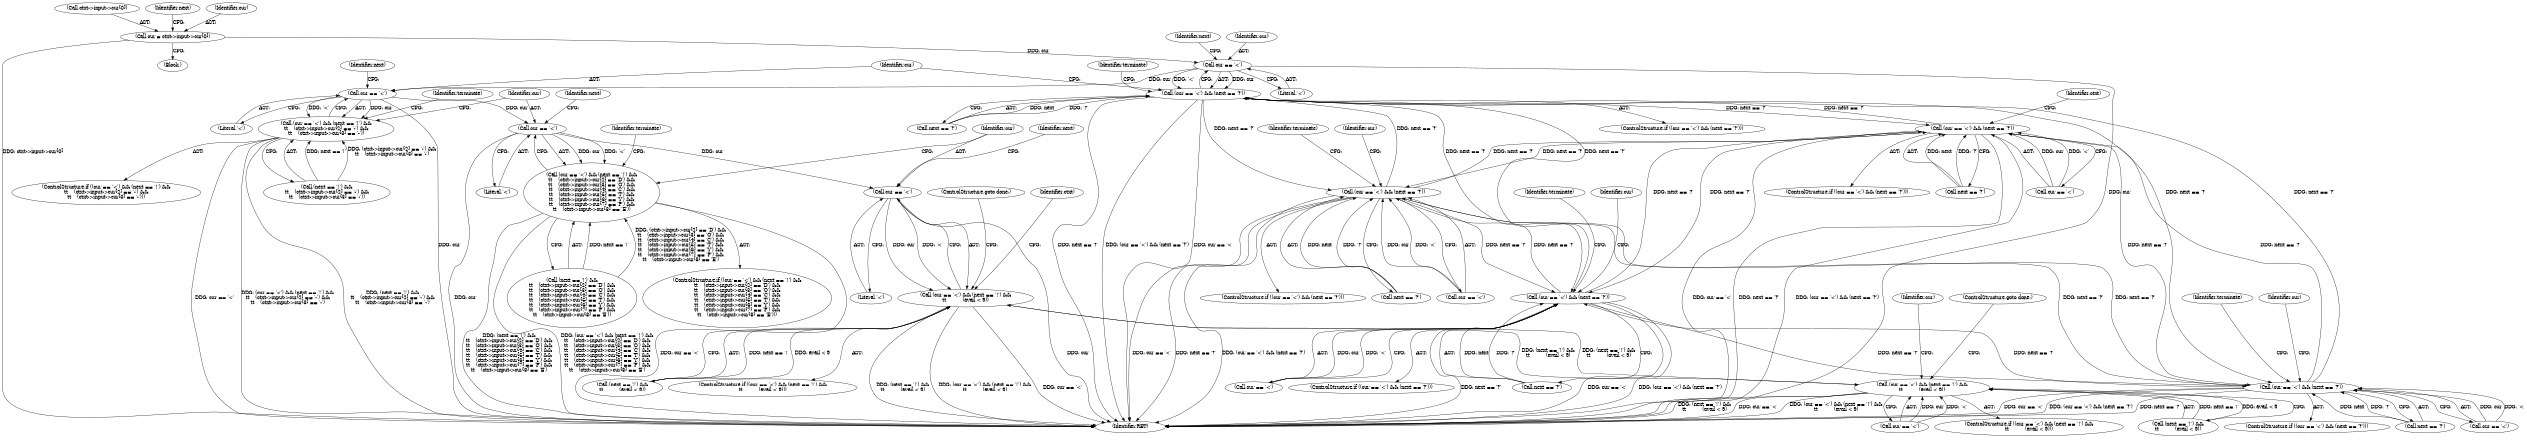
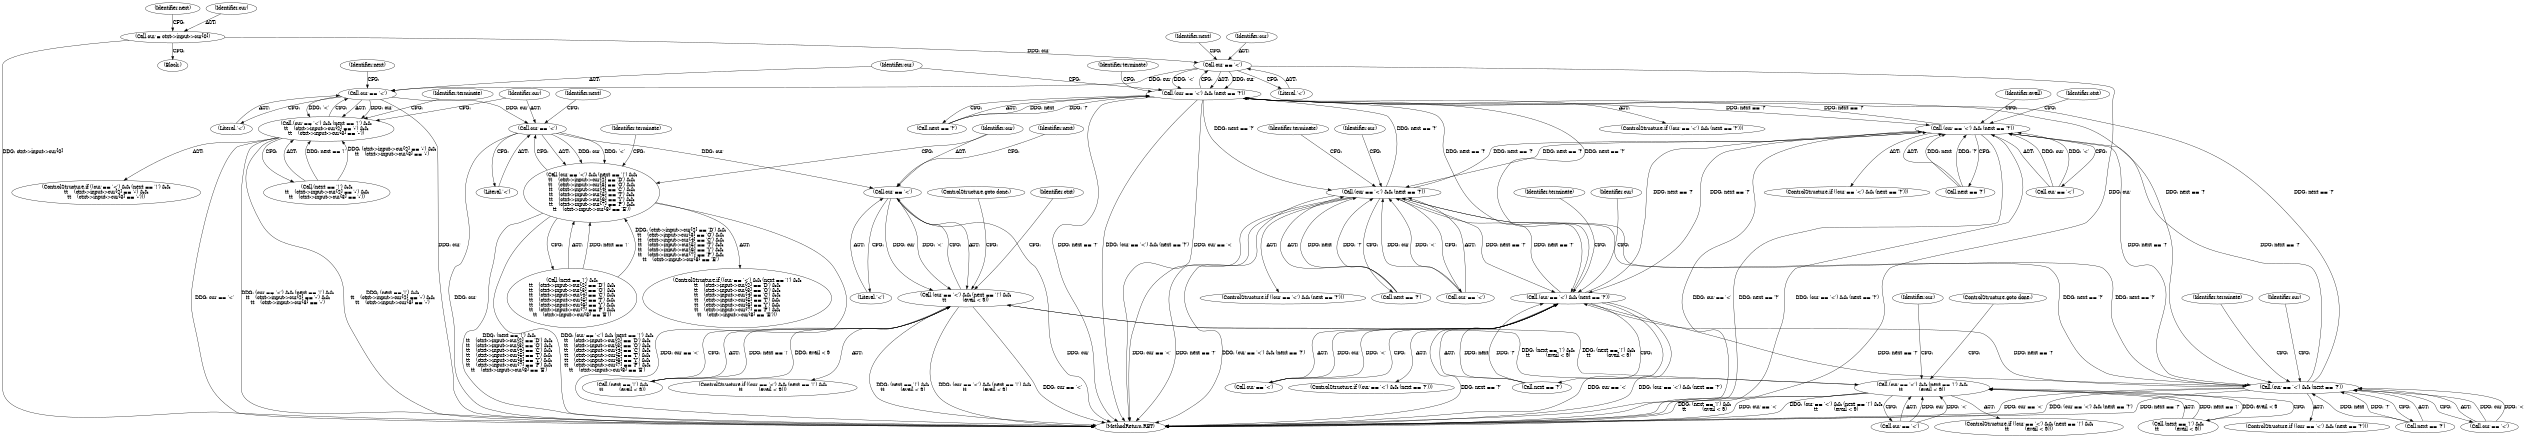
(97, 9) -> none
none -> (2023, 94)
(1130, 427) -> (1130, 427)
